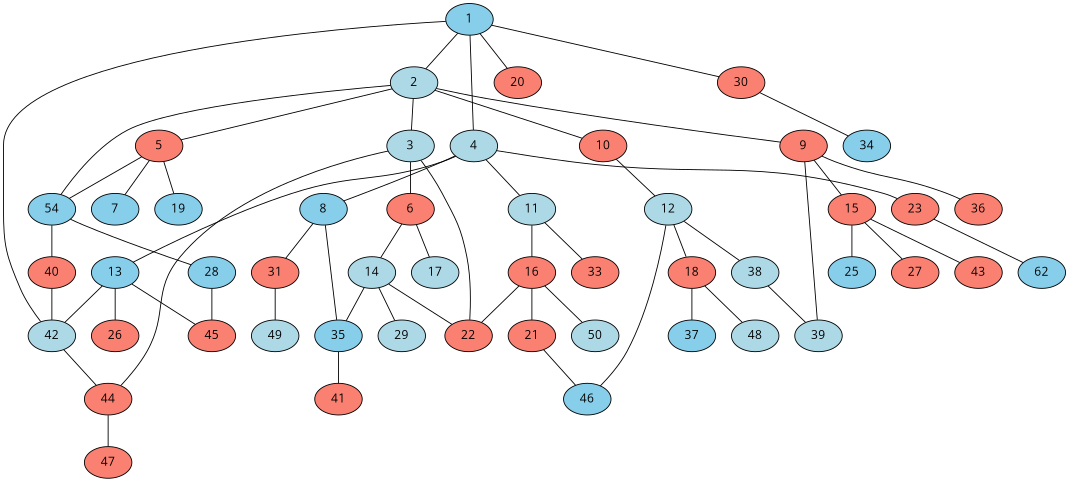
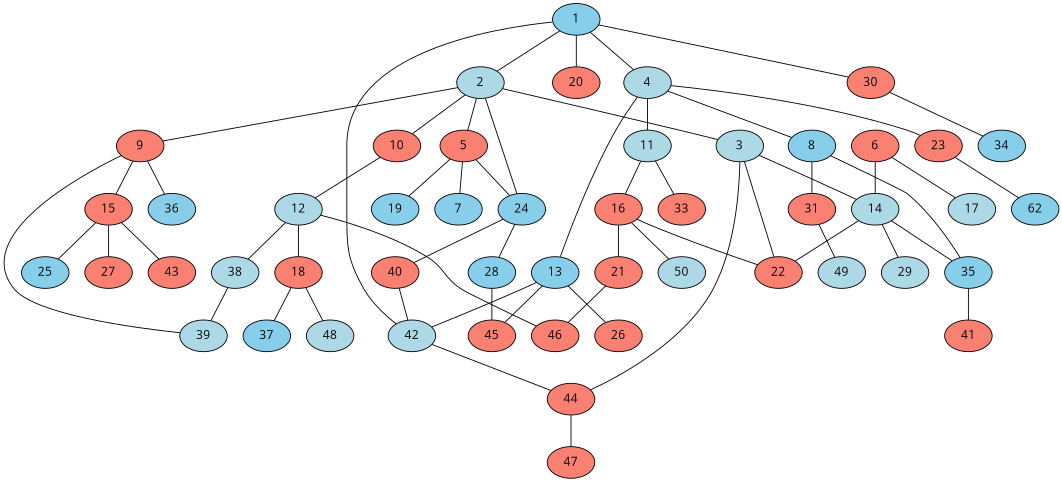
(411, 181) -> (805, 176)
(52, 209) -> (522, 209)
(979, 209) -> (172, 209)
(587, 399) -> (555, 336)
